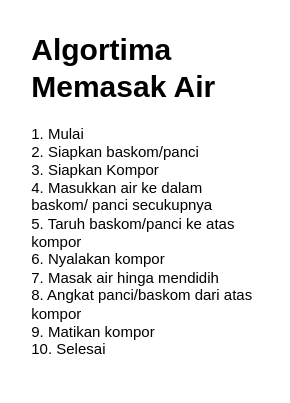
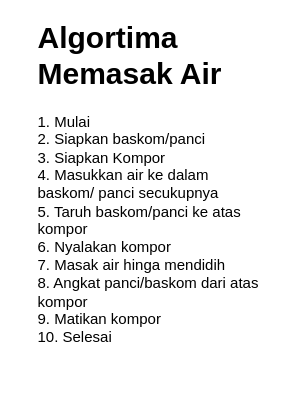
(144, 201) -> (151, 188)
